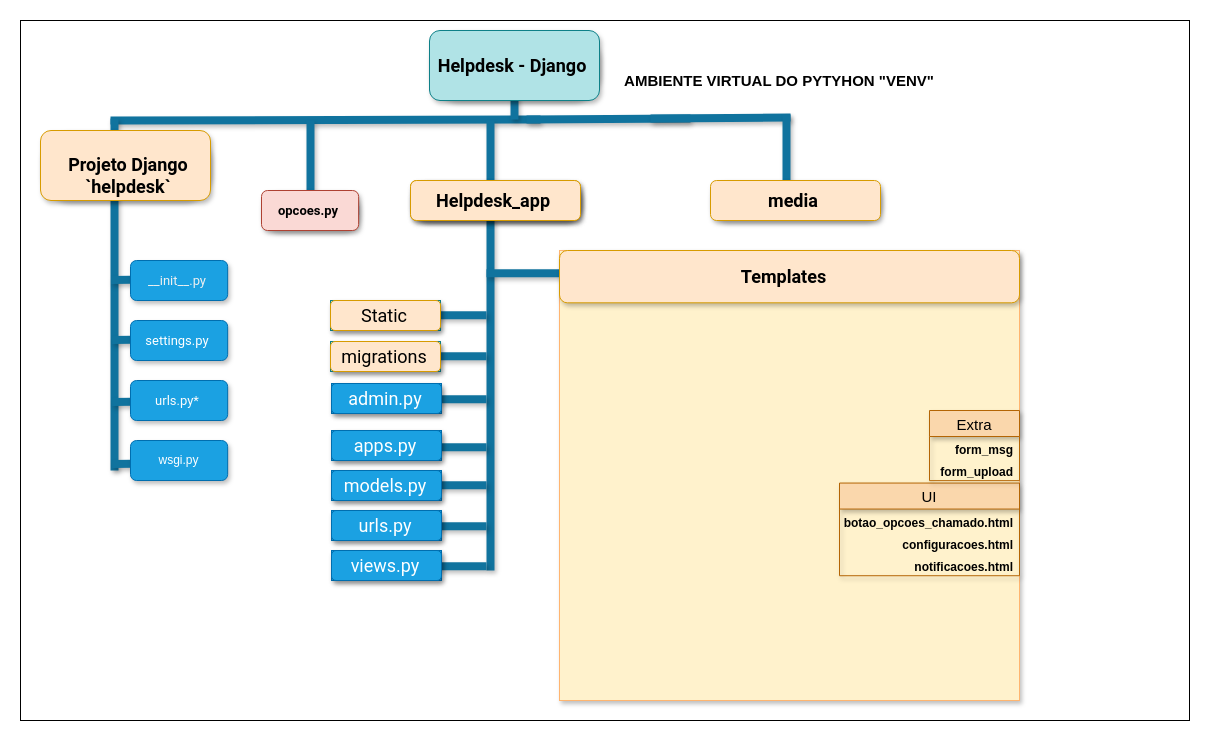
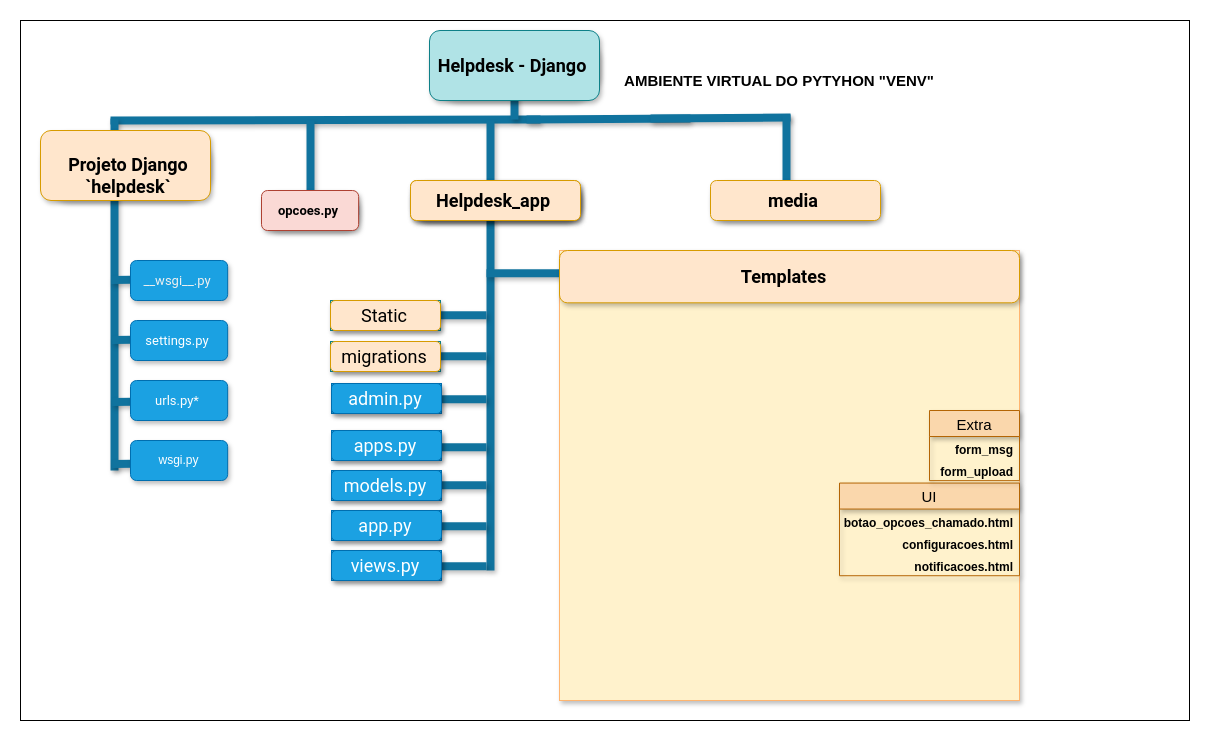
(178, 281) -> (178, 281)
(386, 526) -> (386, 526)
